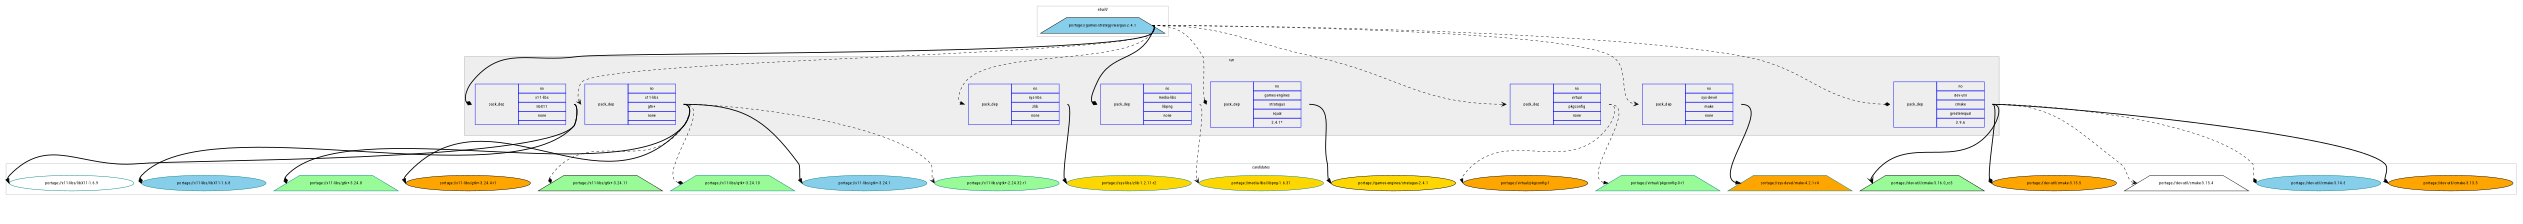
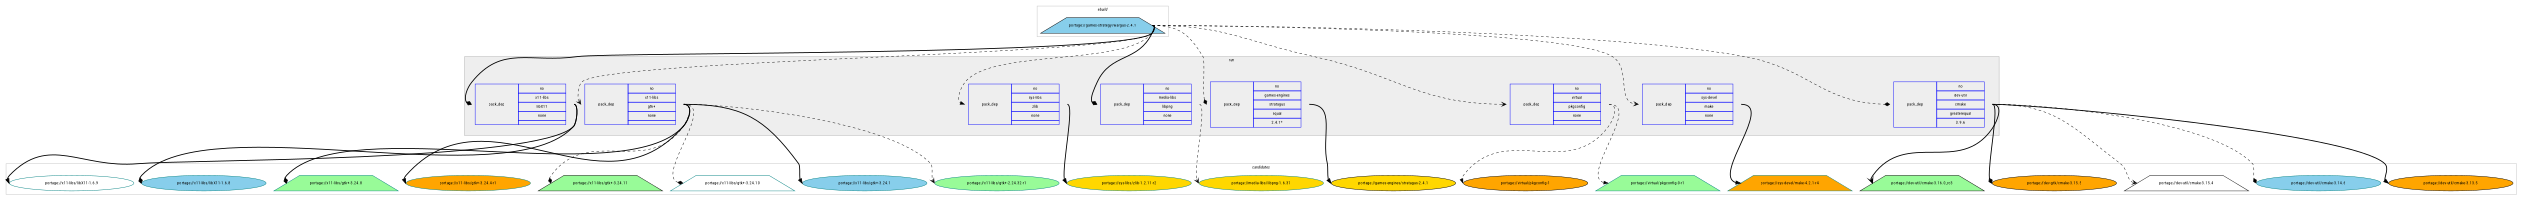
(468, 183) -> (468, 183)
(733, 183) -> (733, 183)
(2054, 183) -> (2054, 183)
